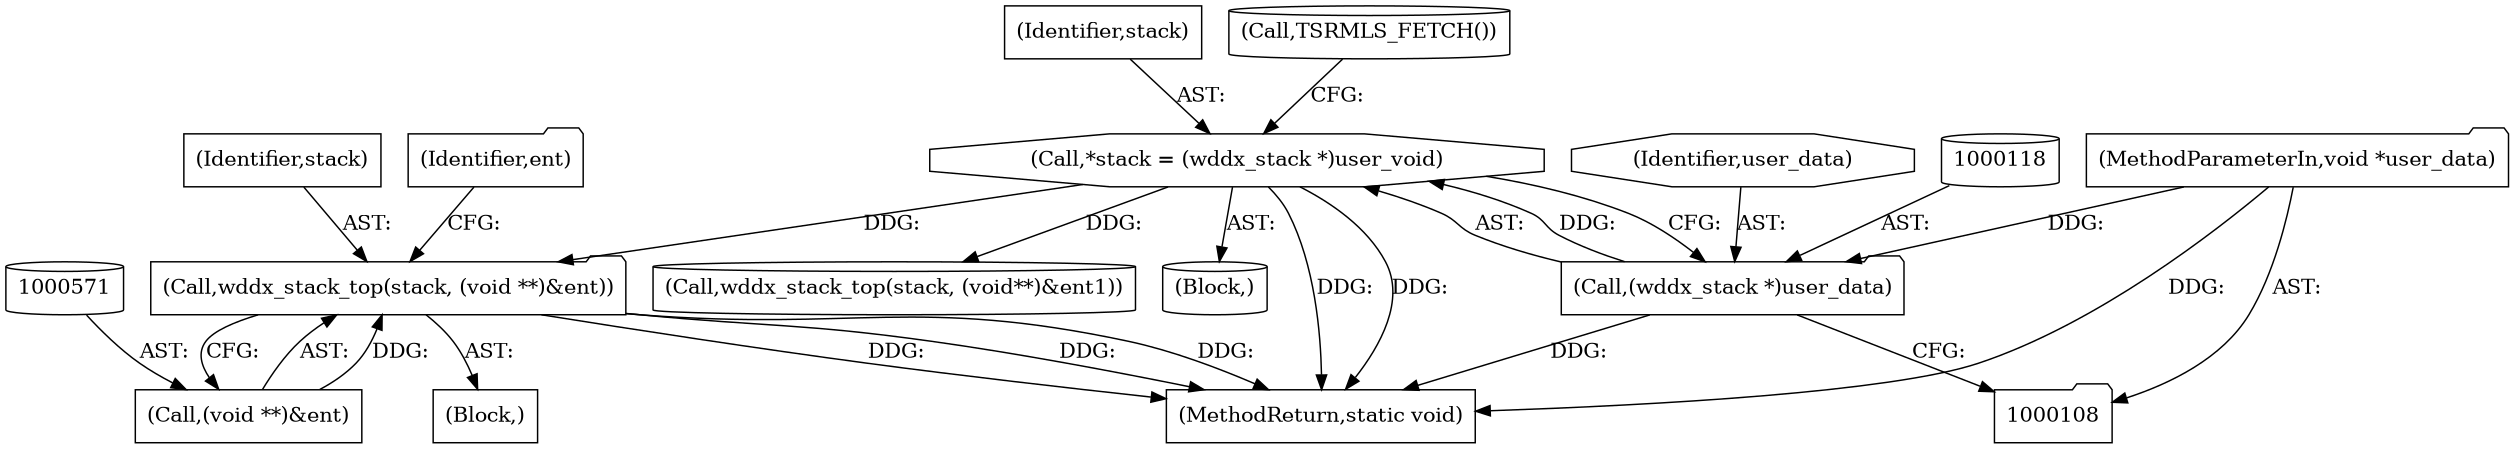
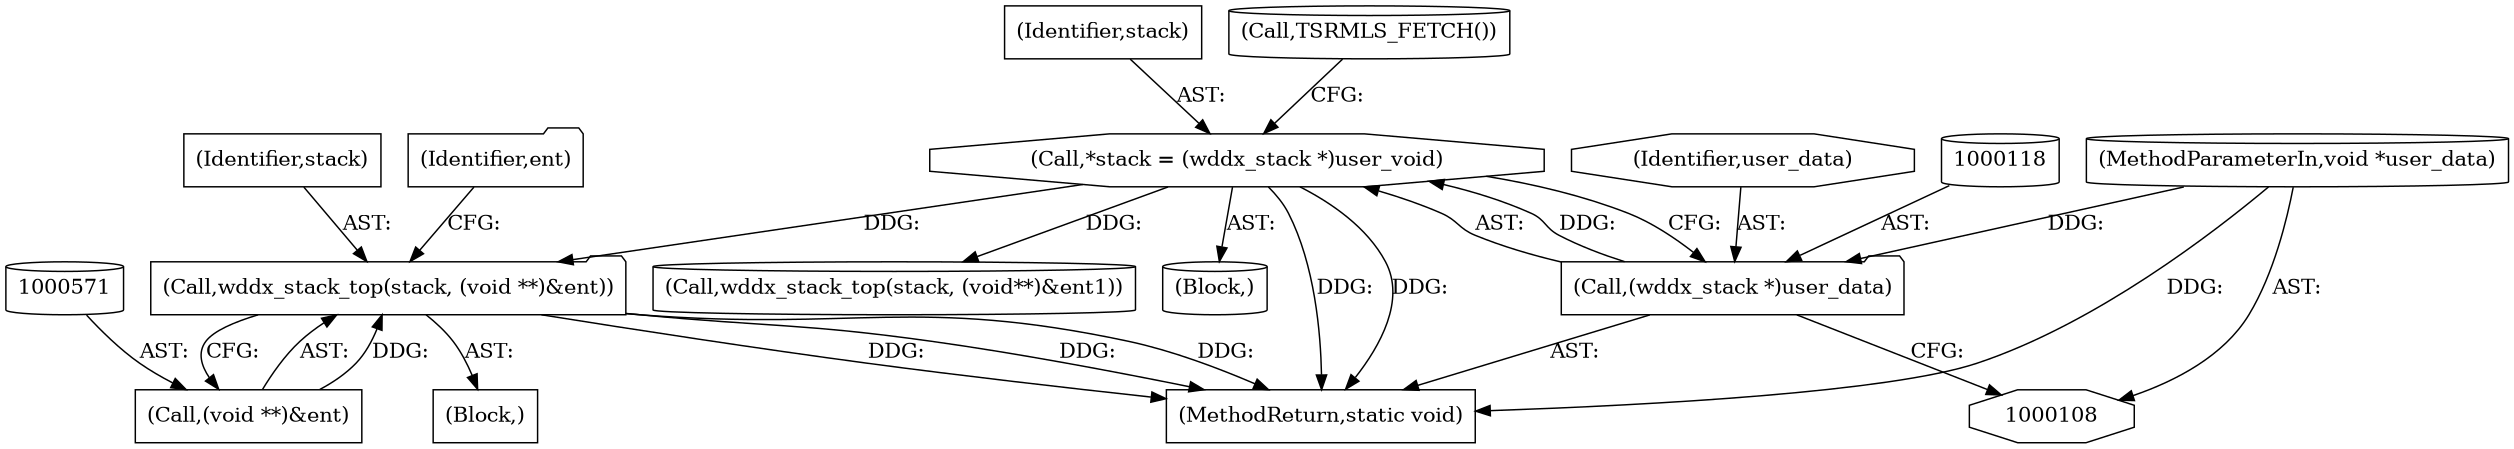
(2297, 160) -> (2297, 160)
(1582, 352) -> (1578, 352)
(2053, 416) -> (2052, 416)
